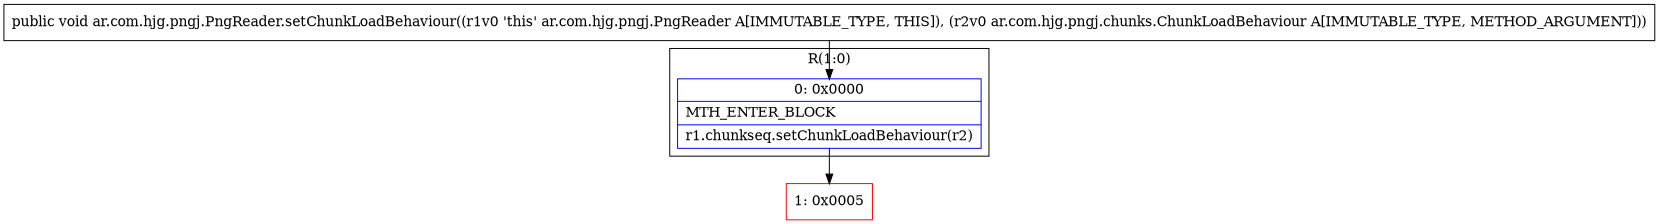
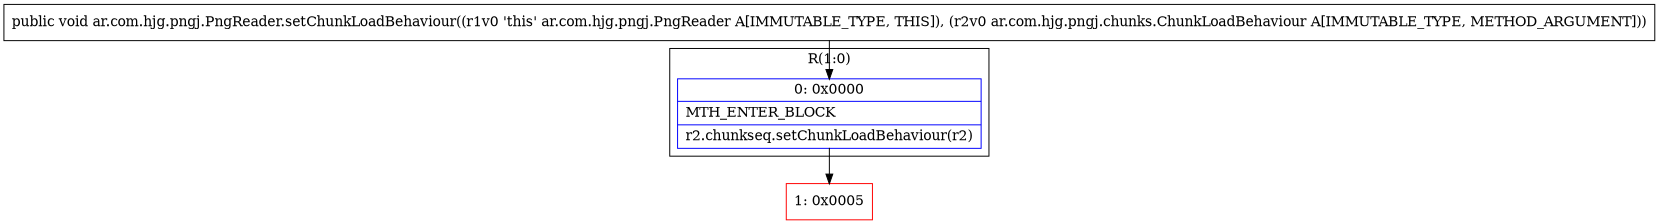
(829, 136) -> (829, 136)
